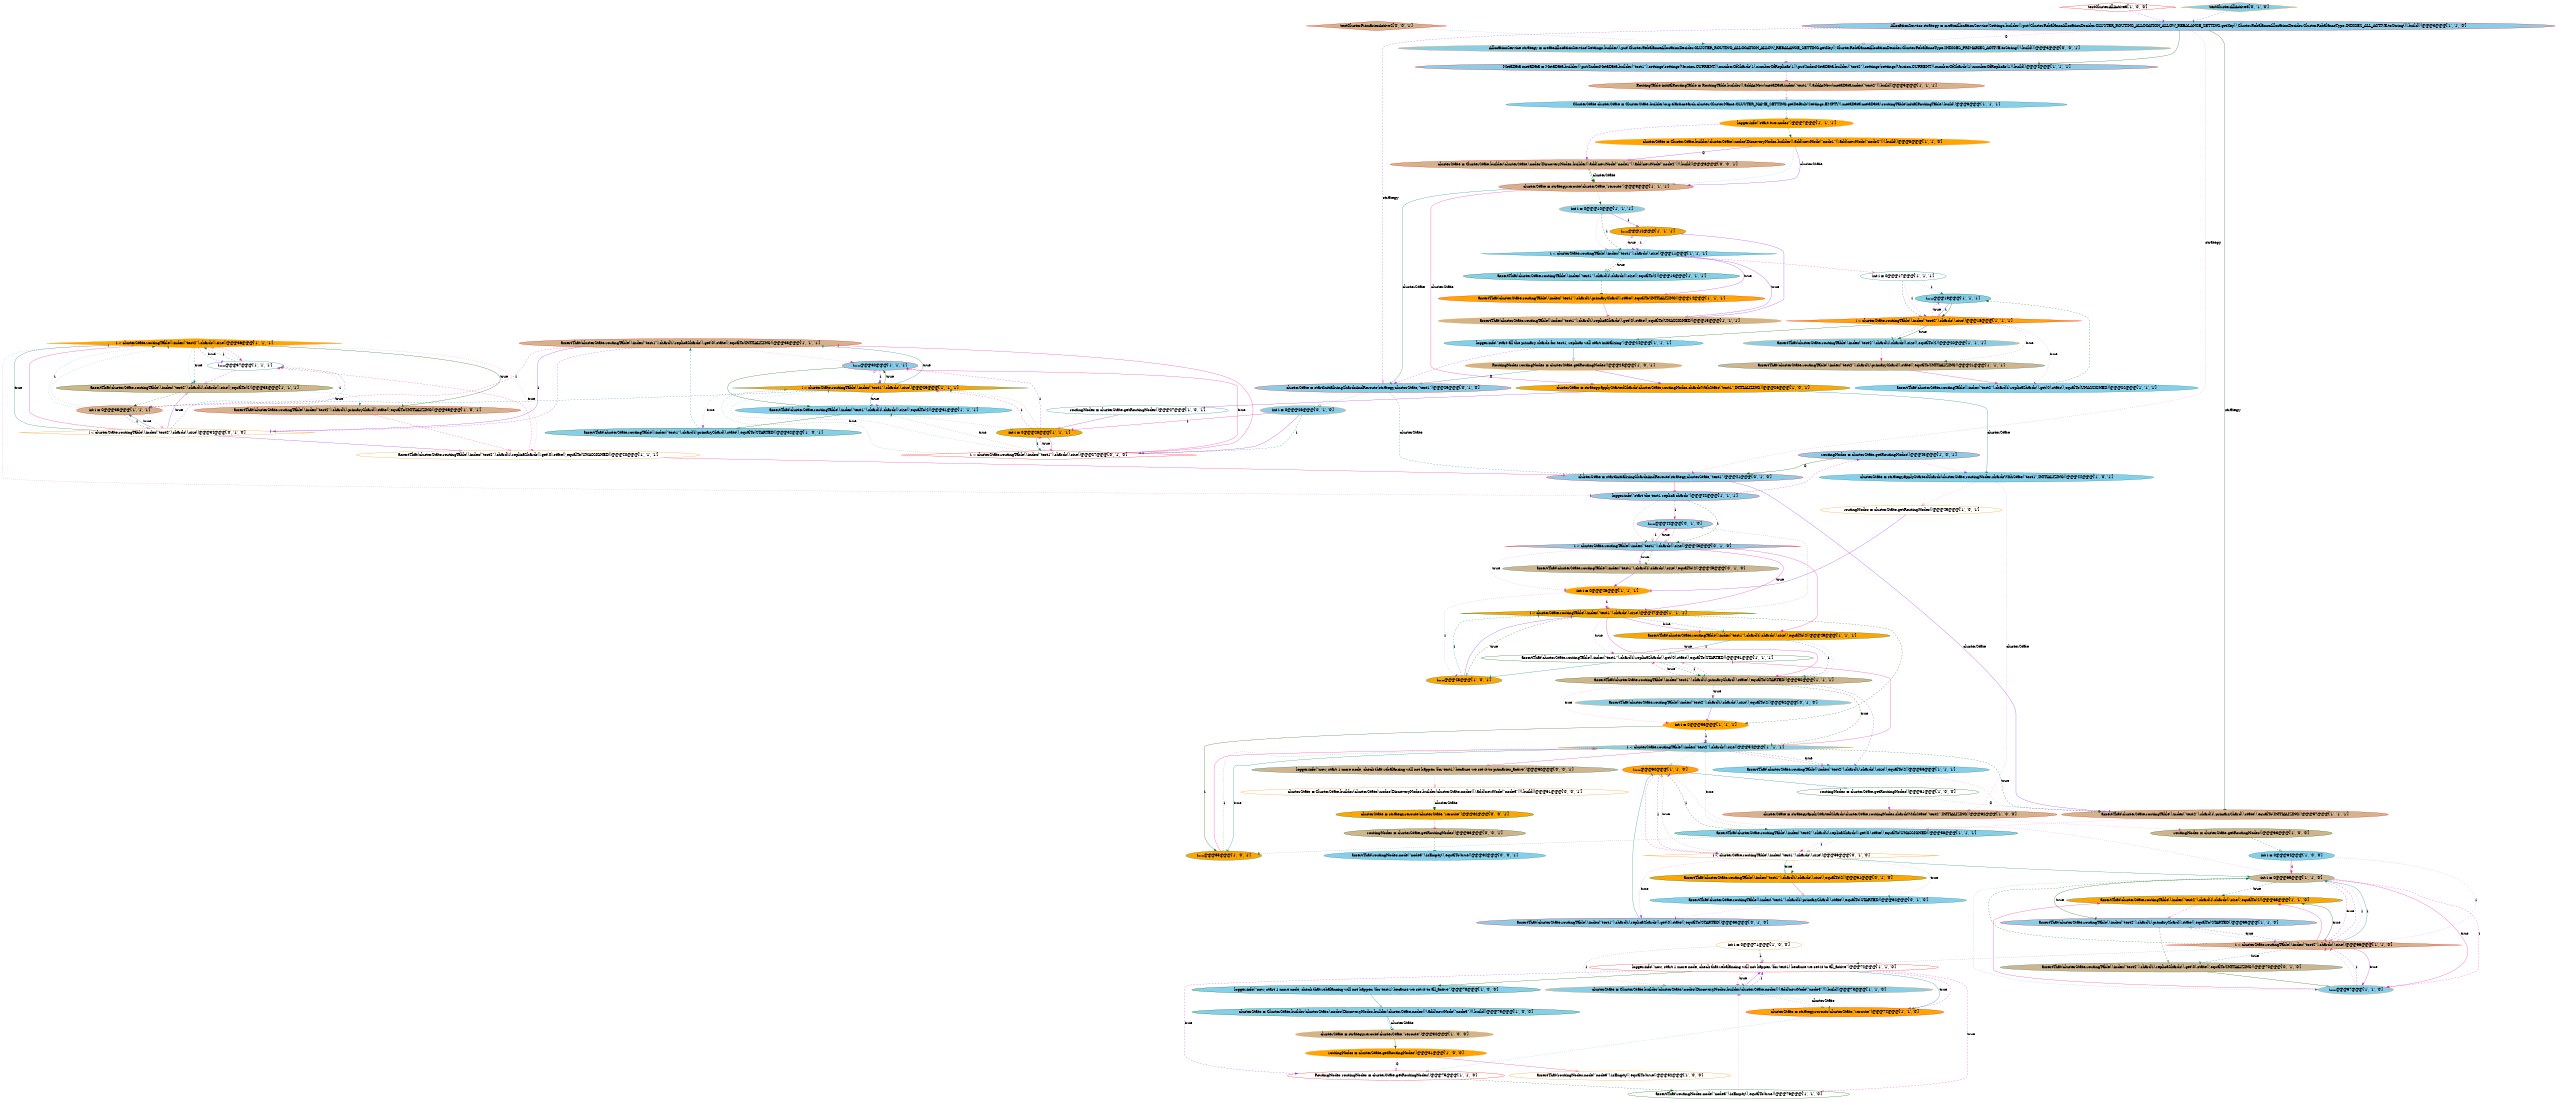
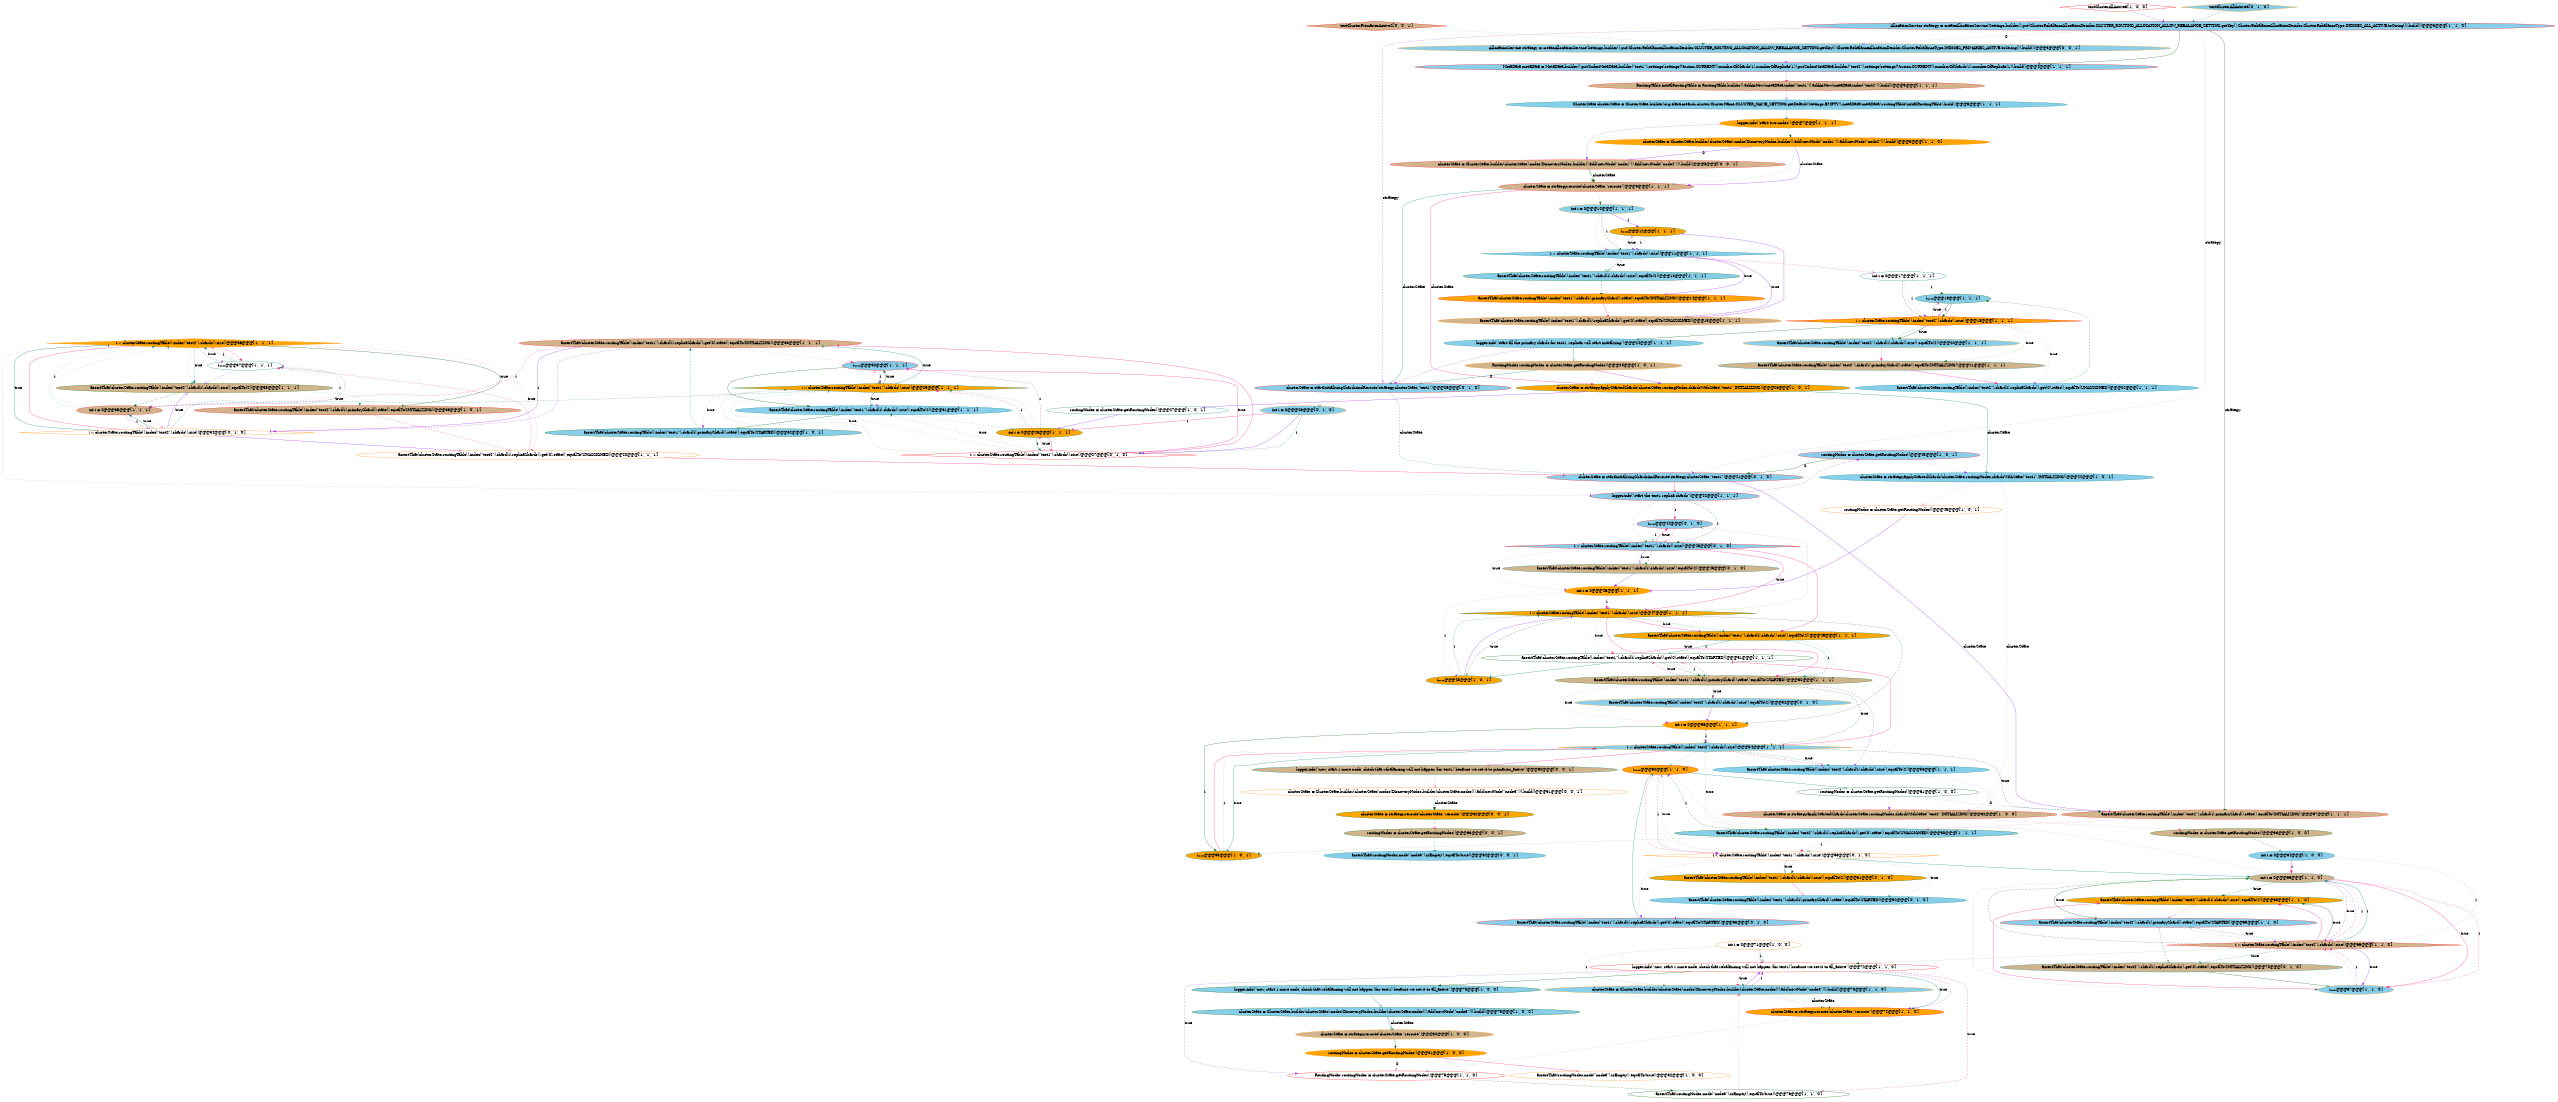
(1927, 287) -> (1927, 287)
